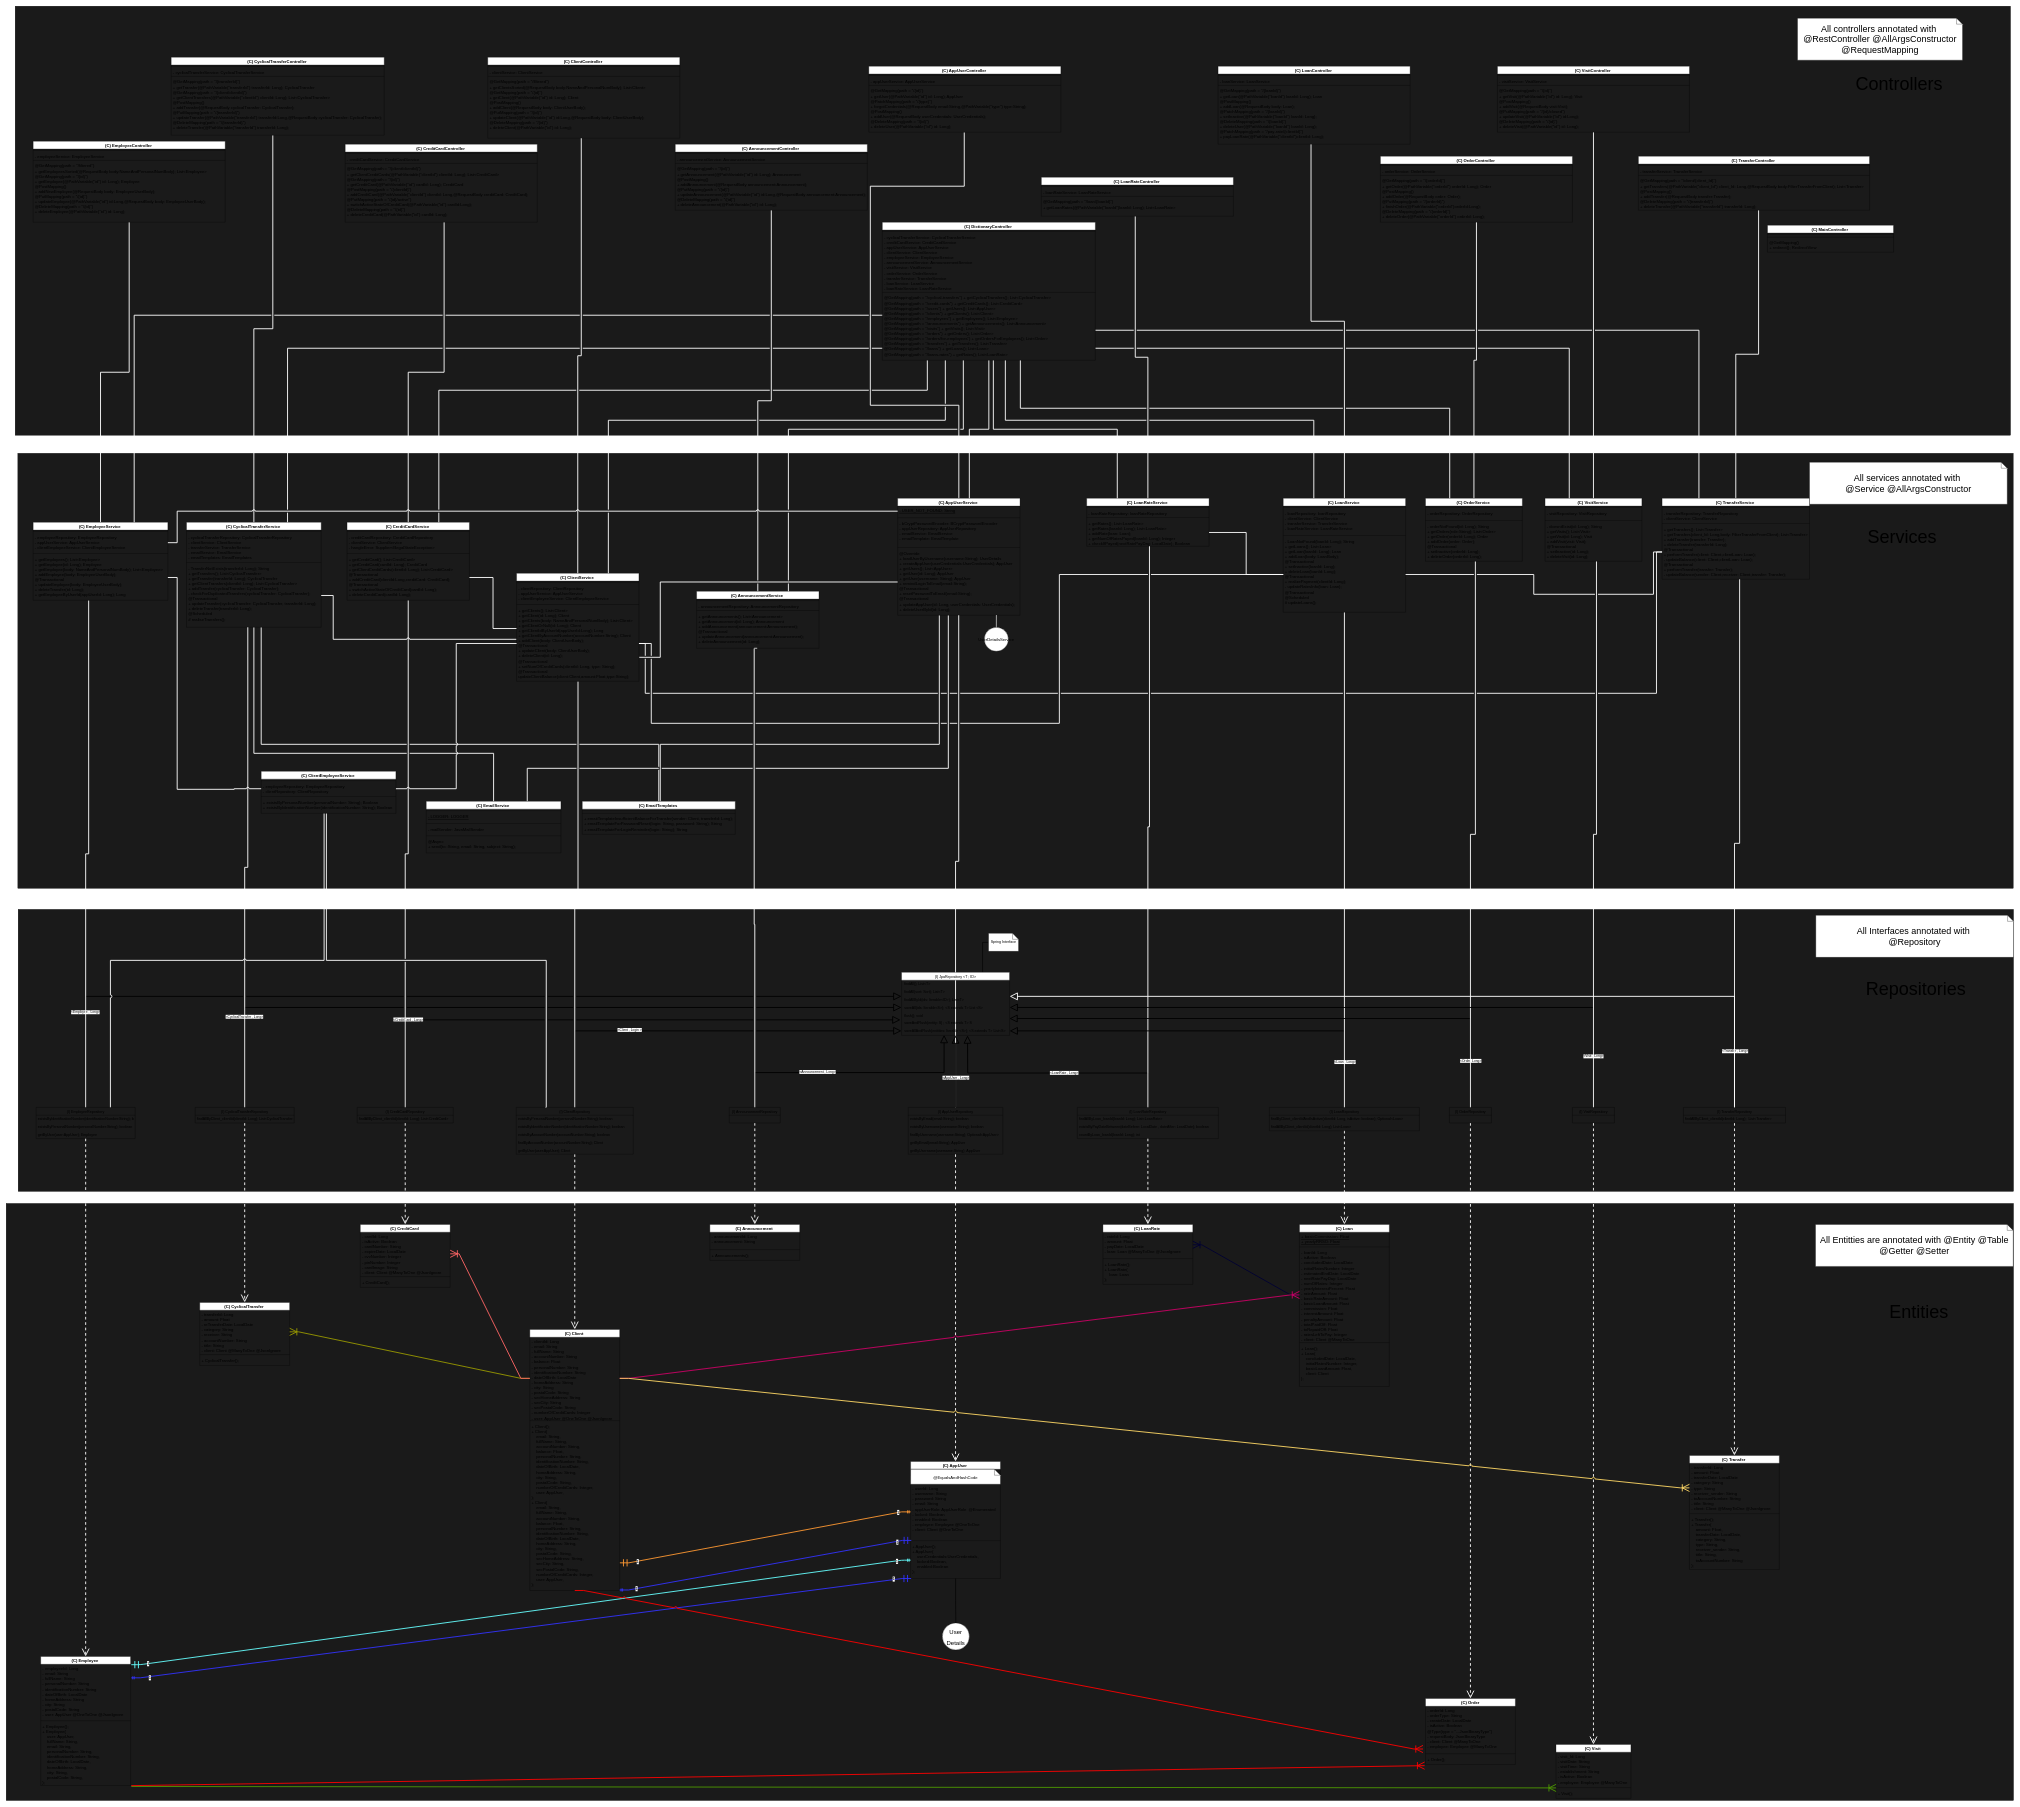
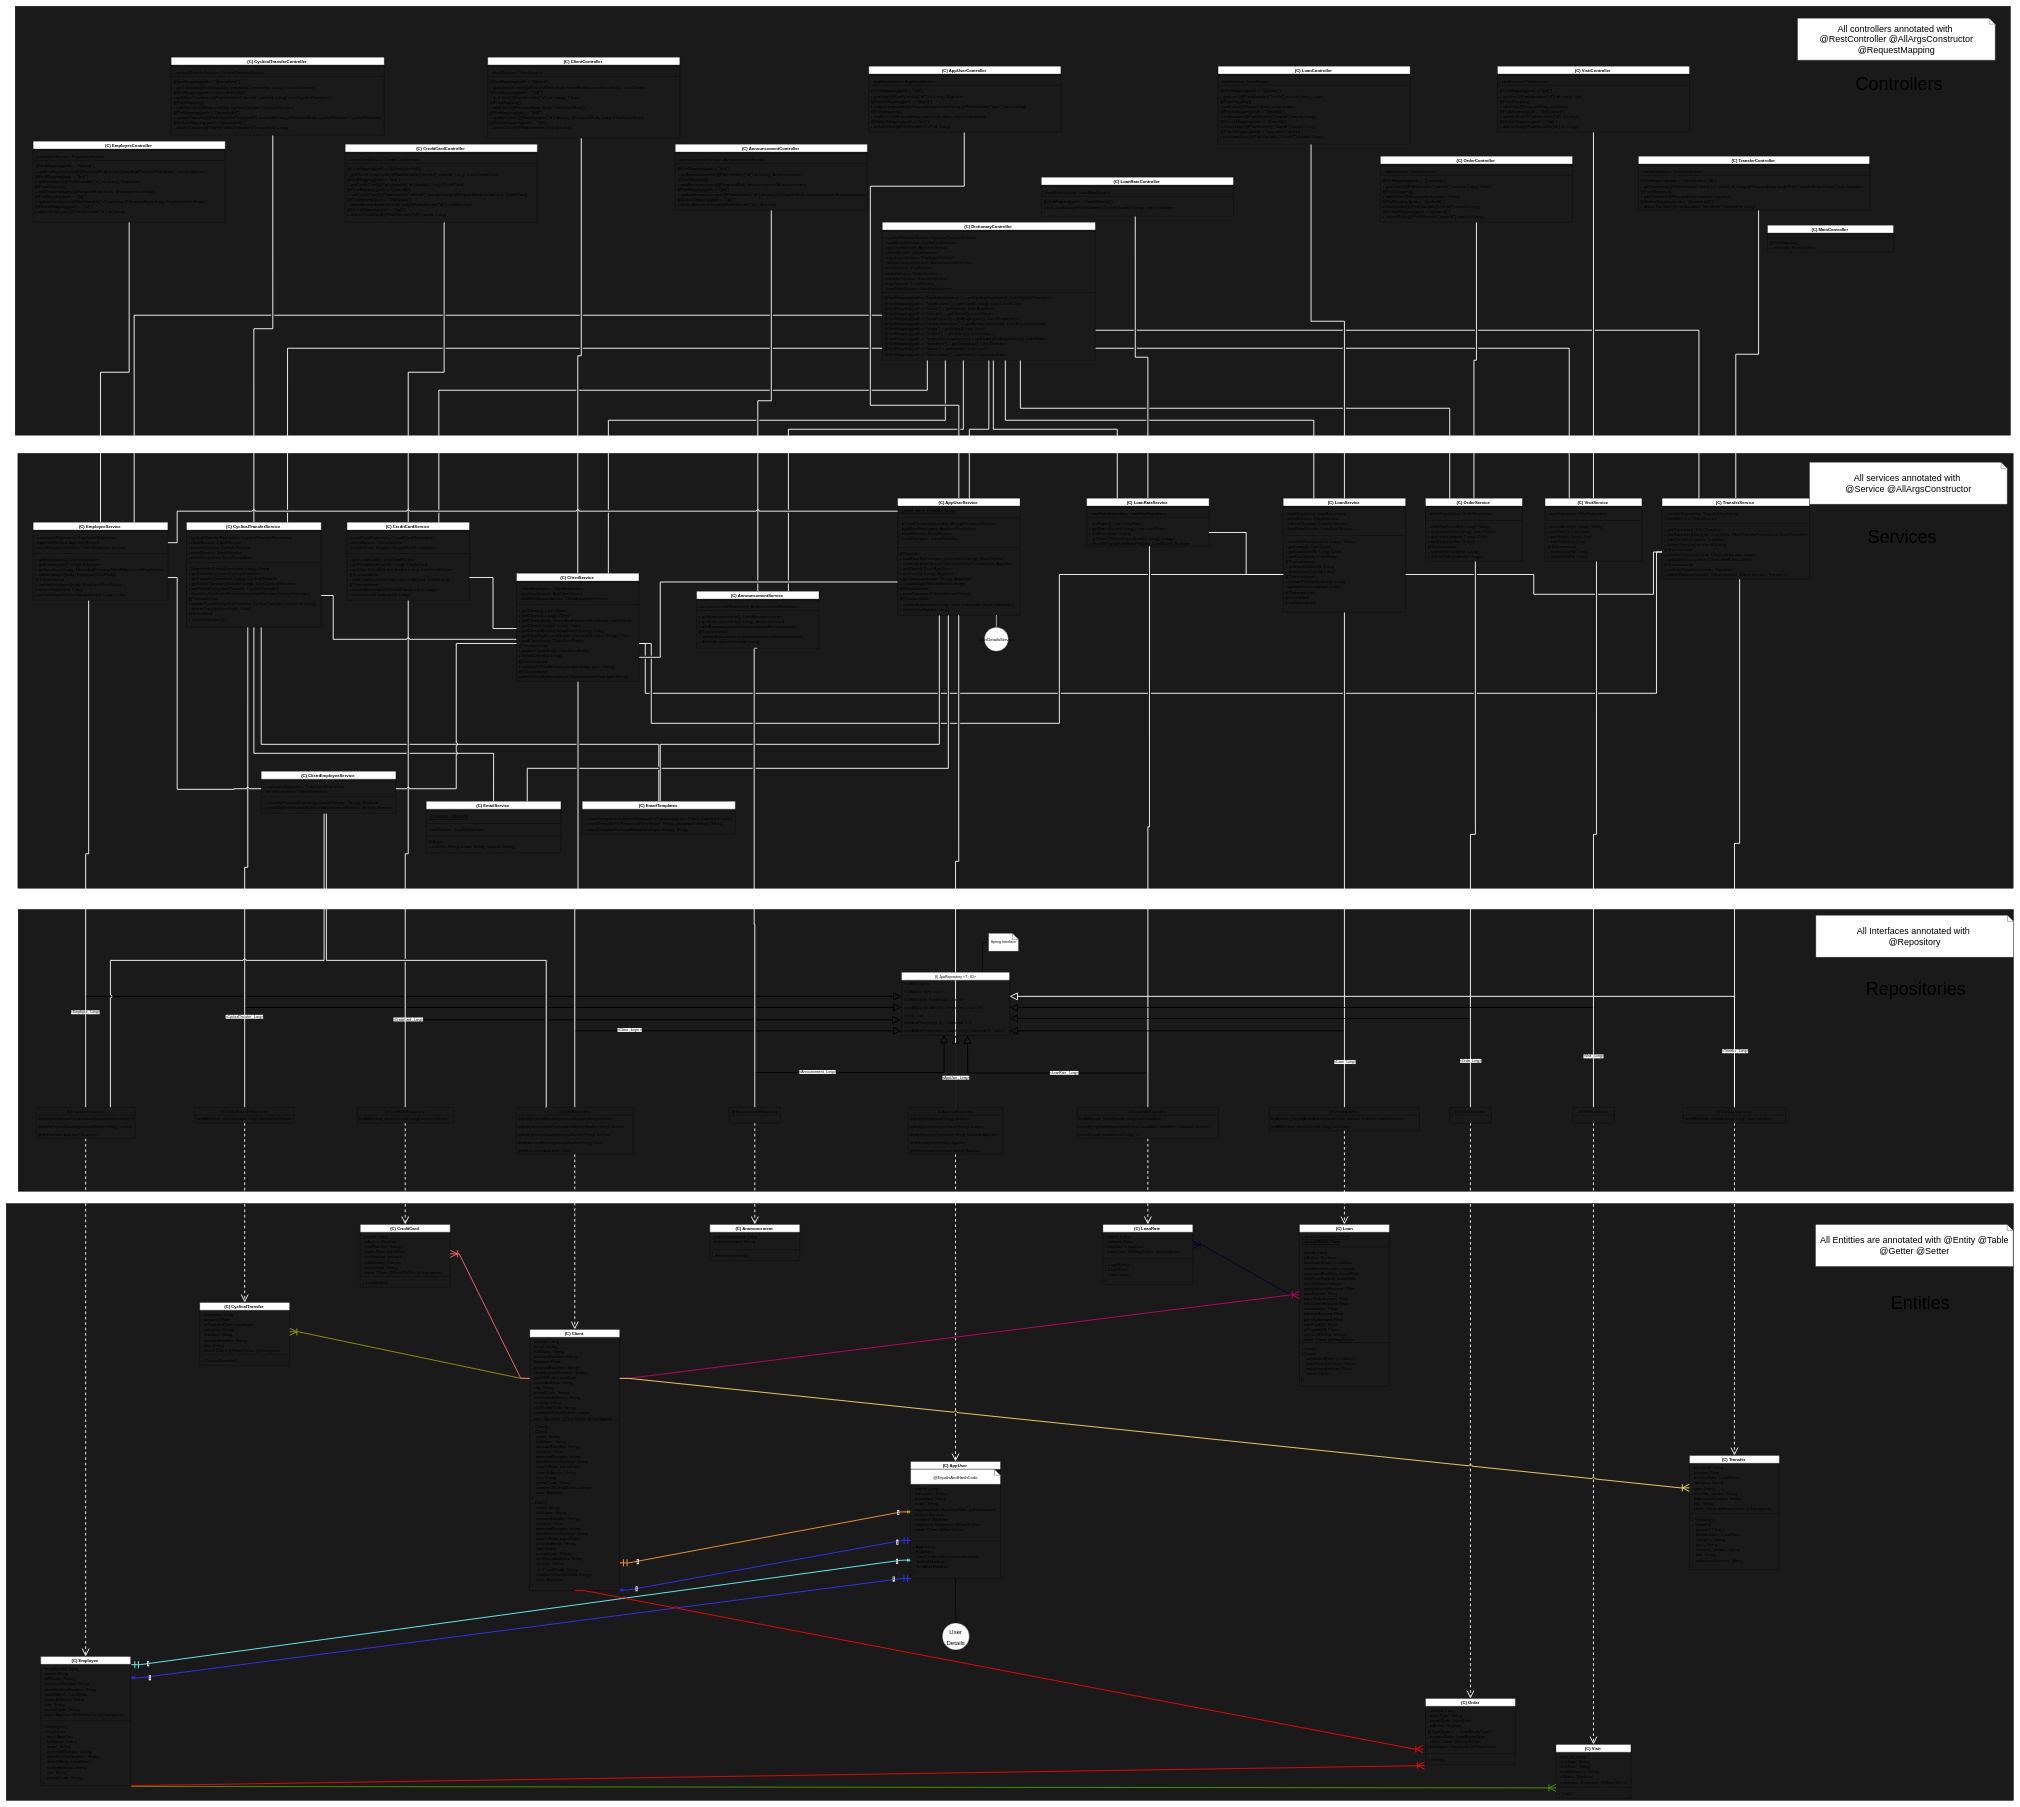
(1880, 39) -> (1896, 39)
(1919, 1311) -> (1920, 1302)
